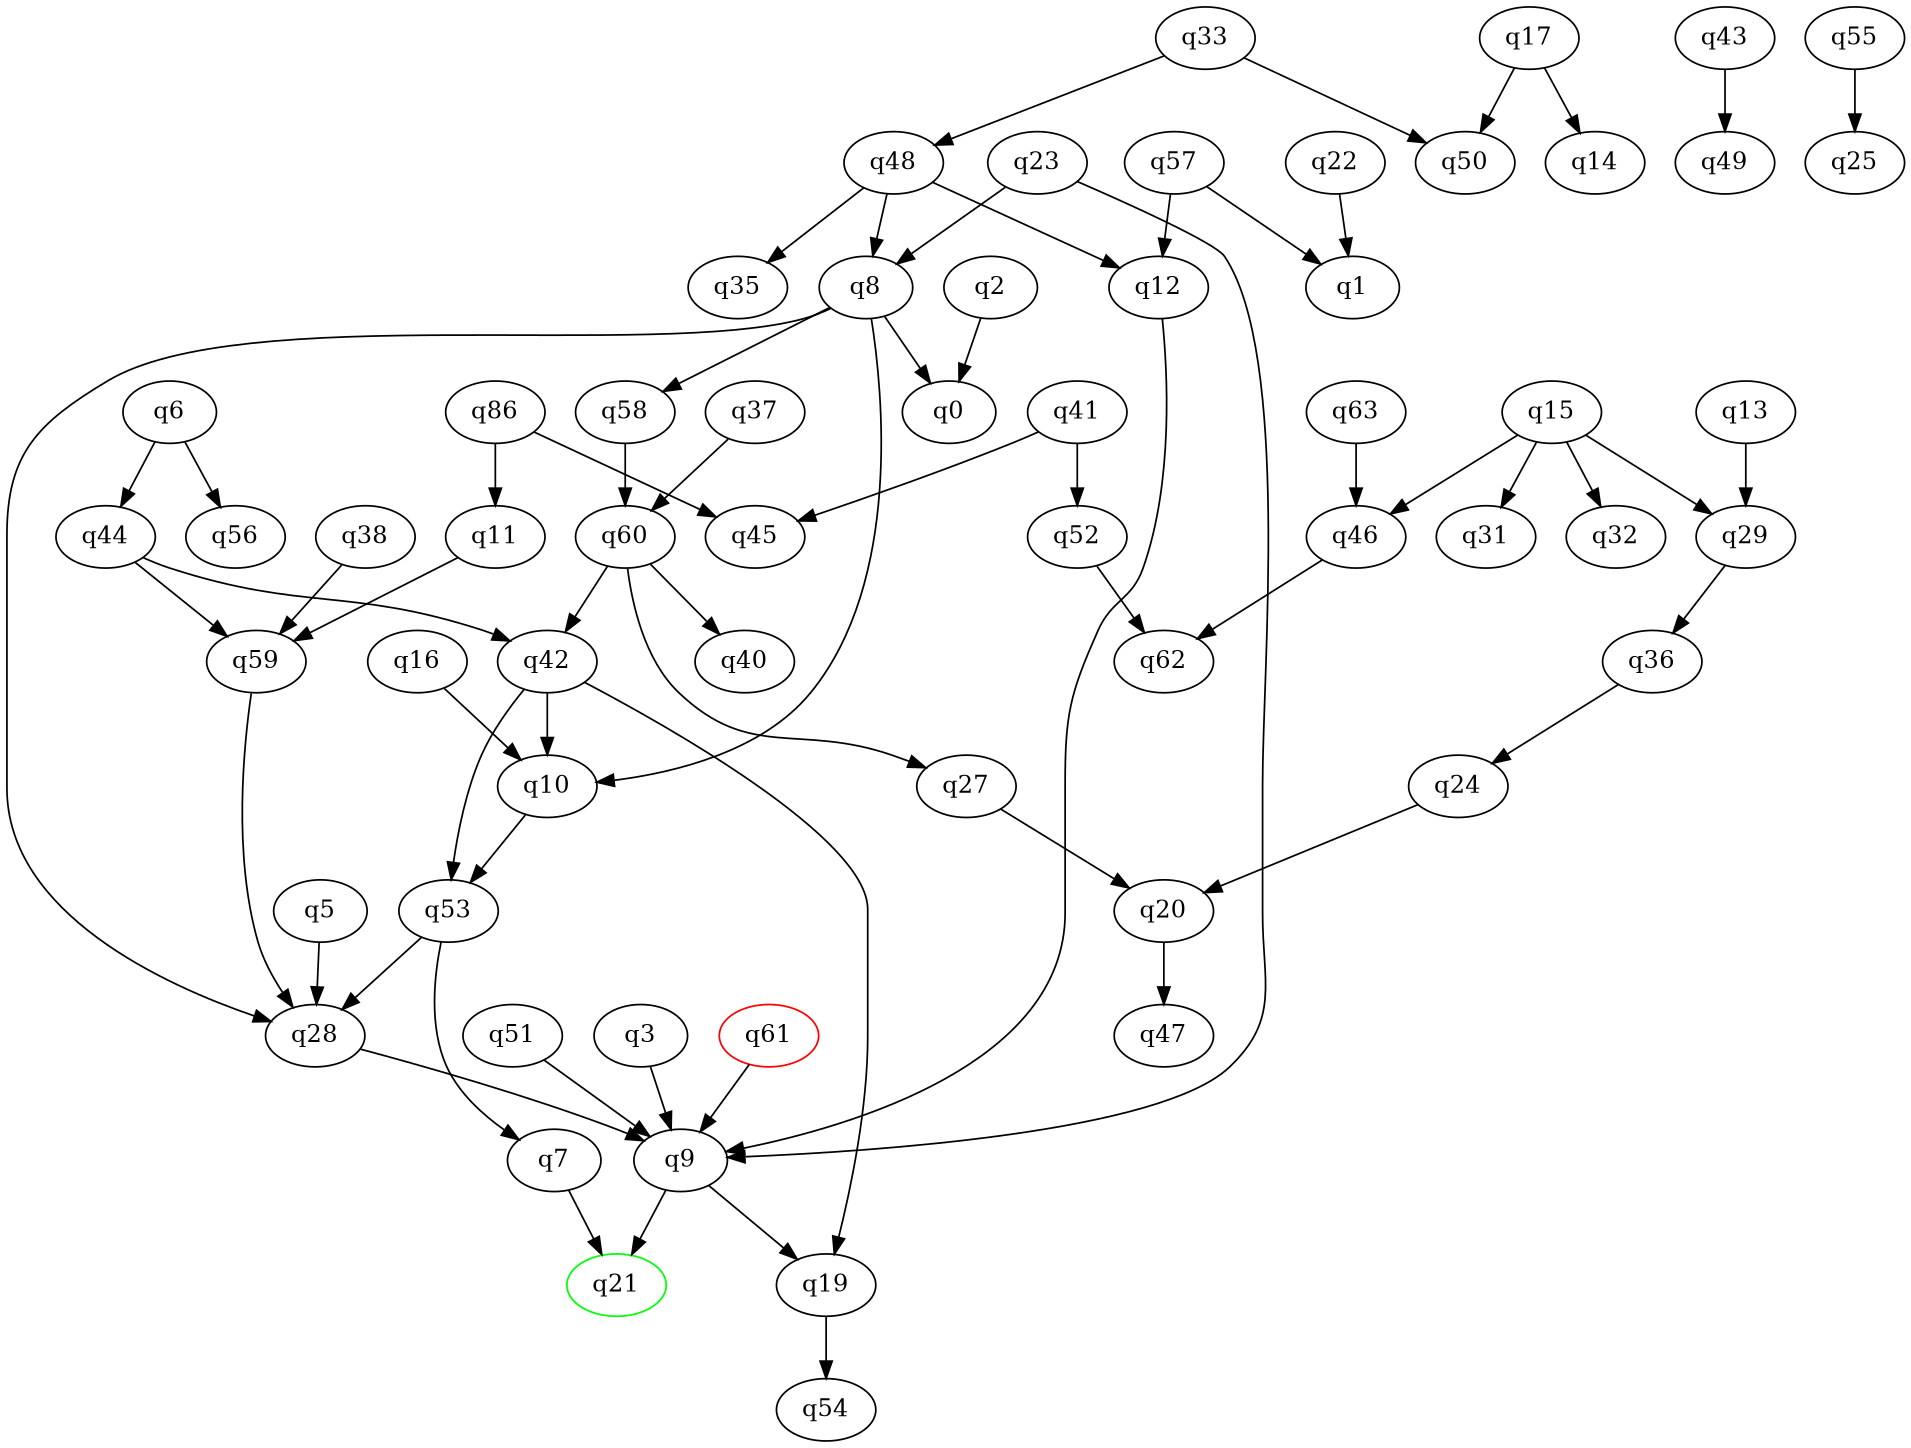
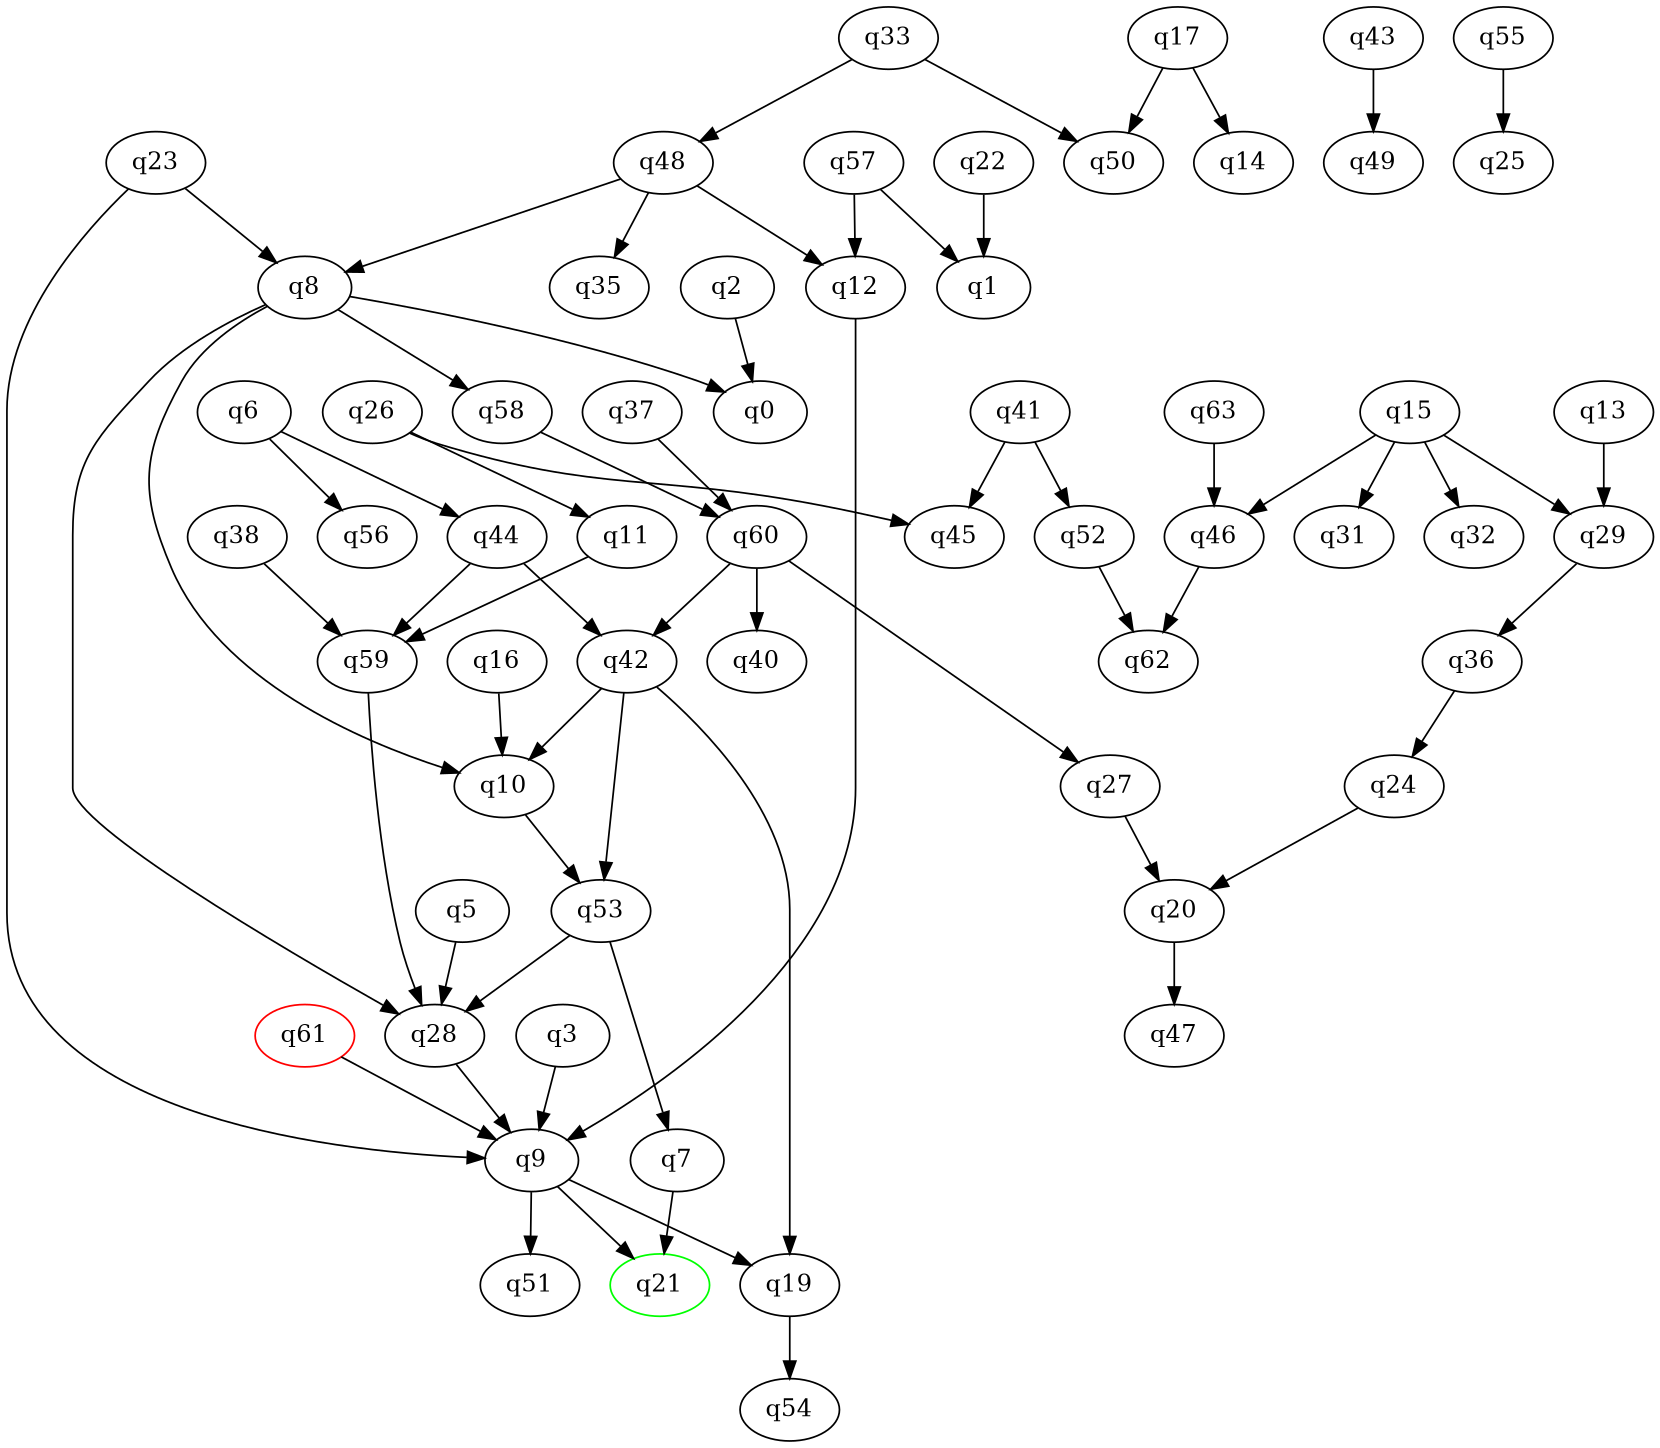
(495, 412) -> (372, 412)
(590, 1093) -> (531, 1214)
